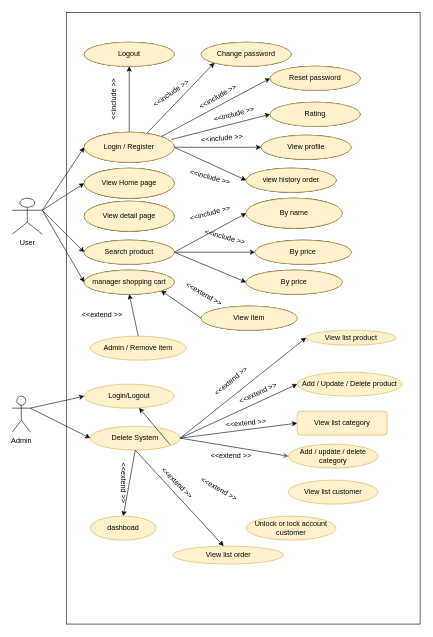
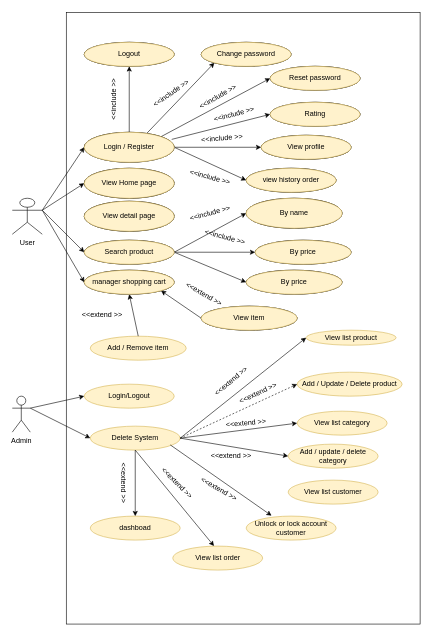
(138, 348) -> (138, 348)
(238, 411) -> (238, 411)
(342, 423) -> (342, 423)
(156, 428) -> (219, 479)
(284, 456) -> (283, 455)
(123, 528) -> (135, 528)
(228, 555) -> (218, 558)
